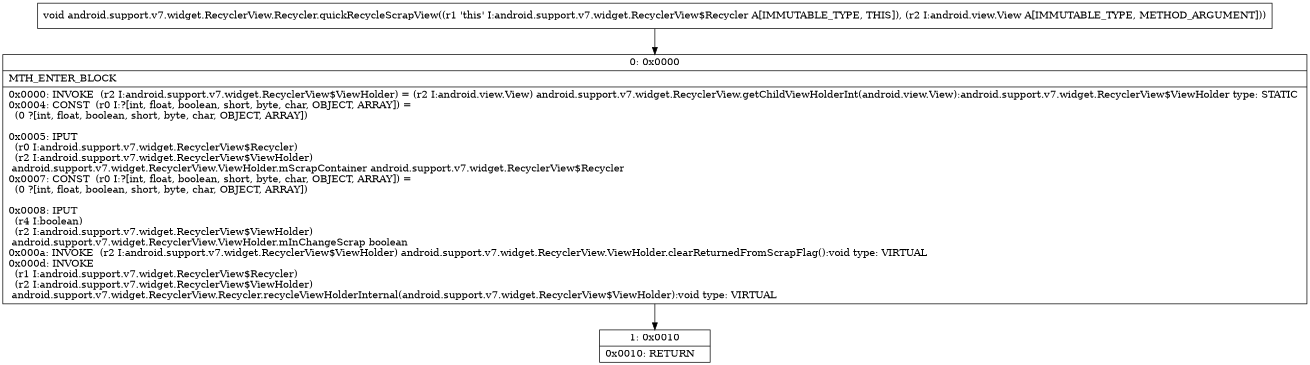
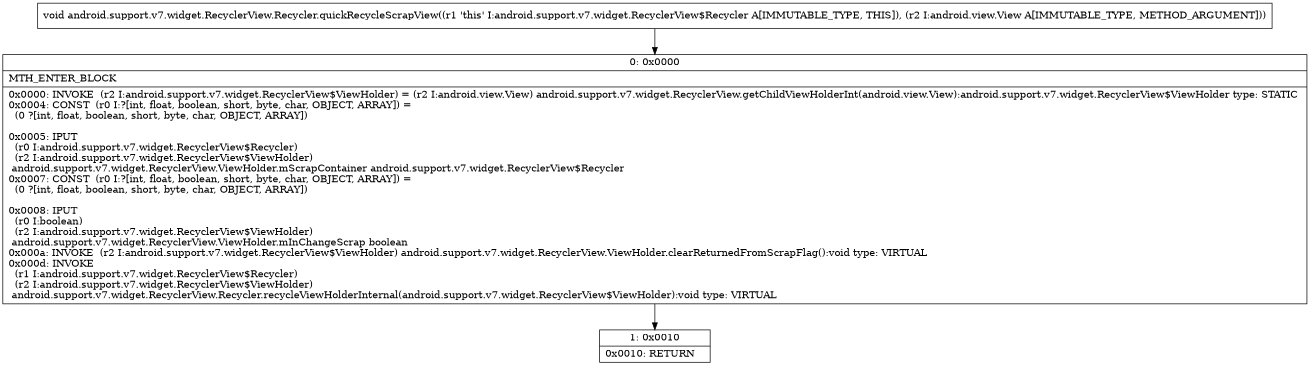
(46, 221) -> (46, 221)
